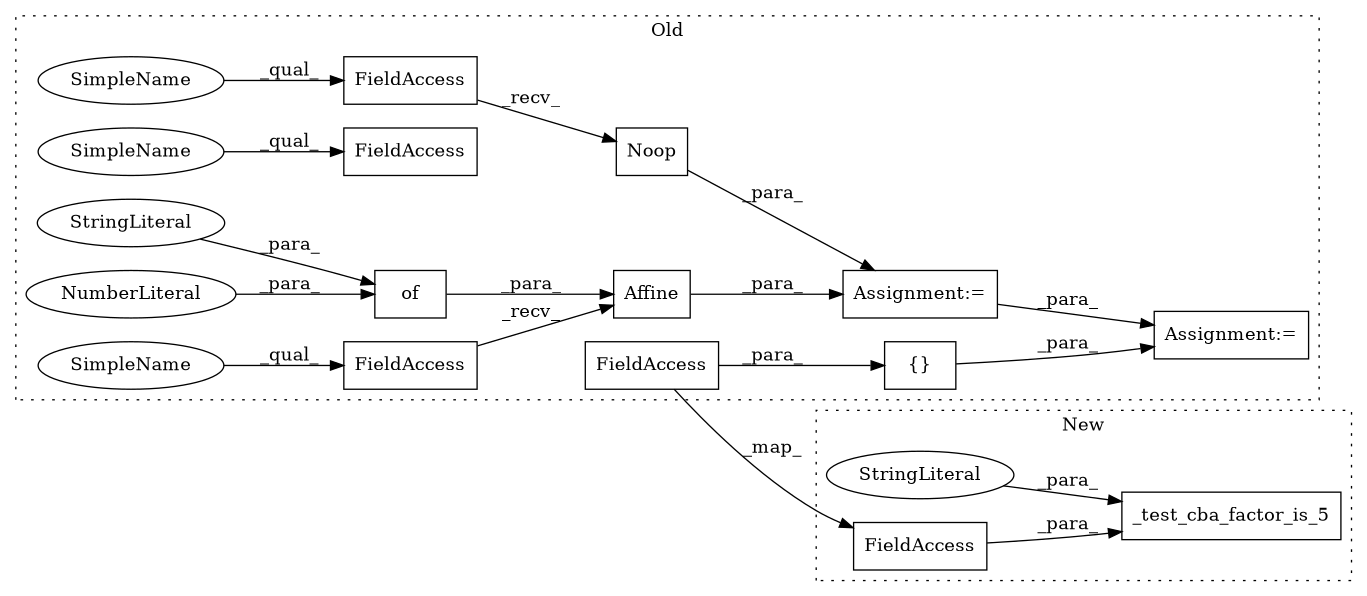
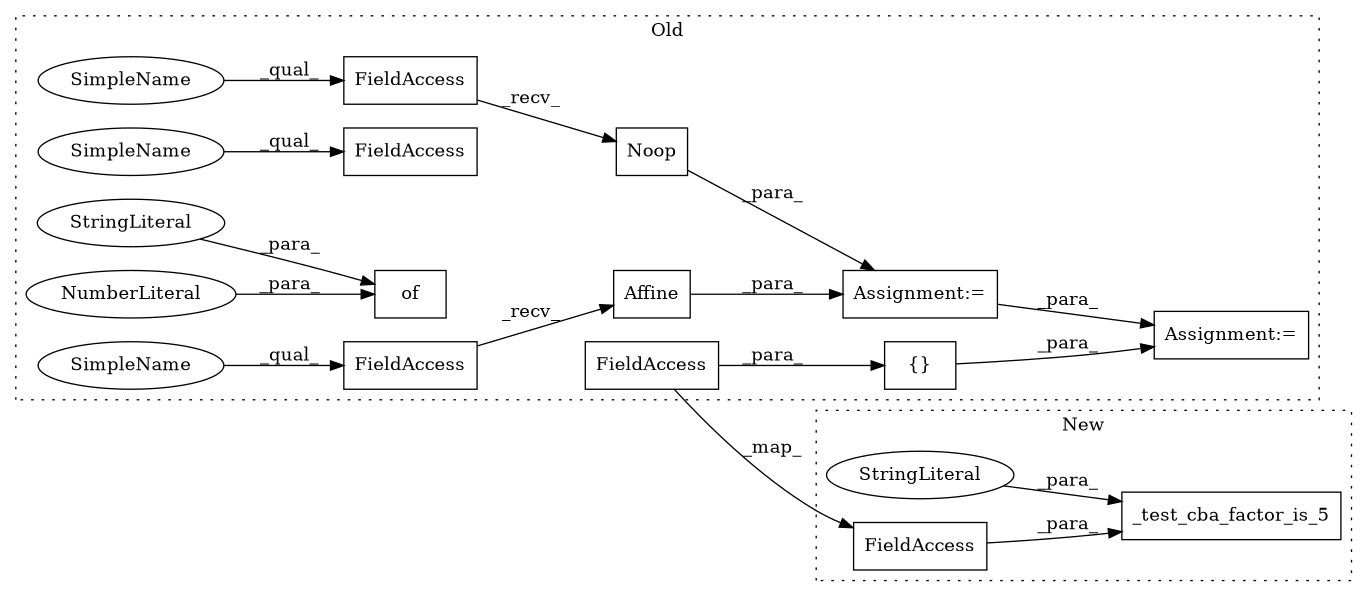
(523, 294) -> none
